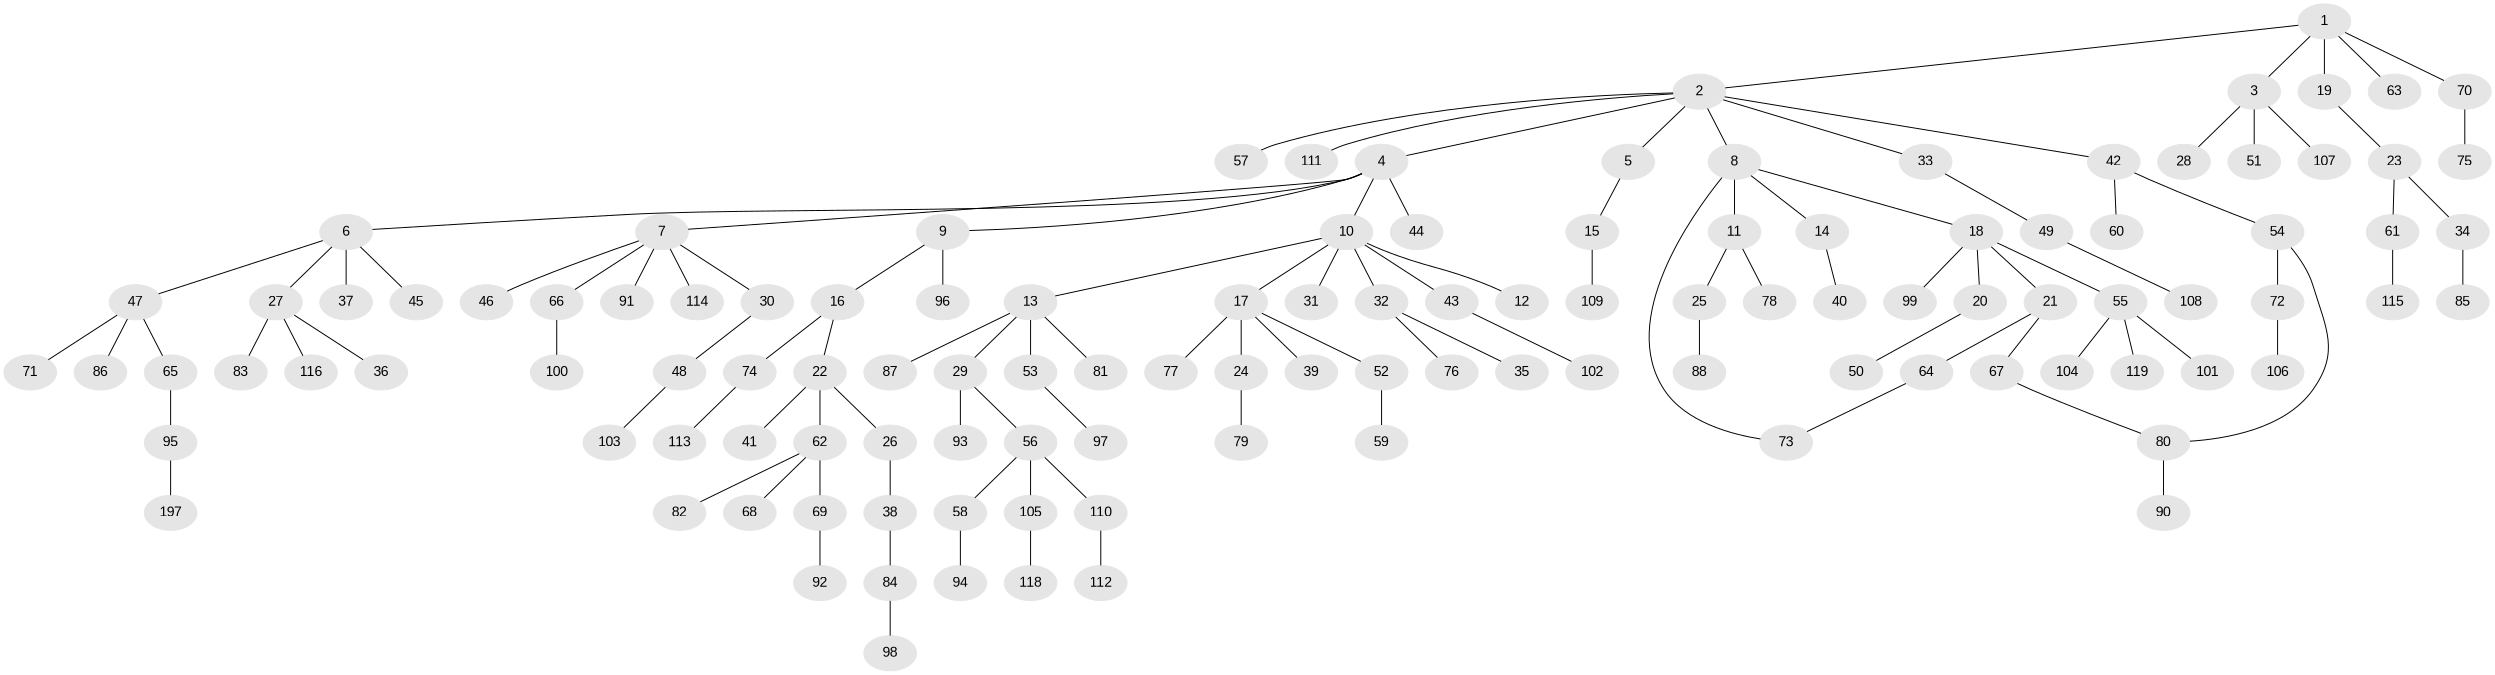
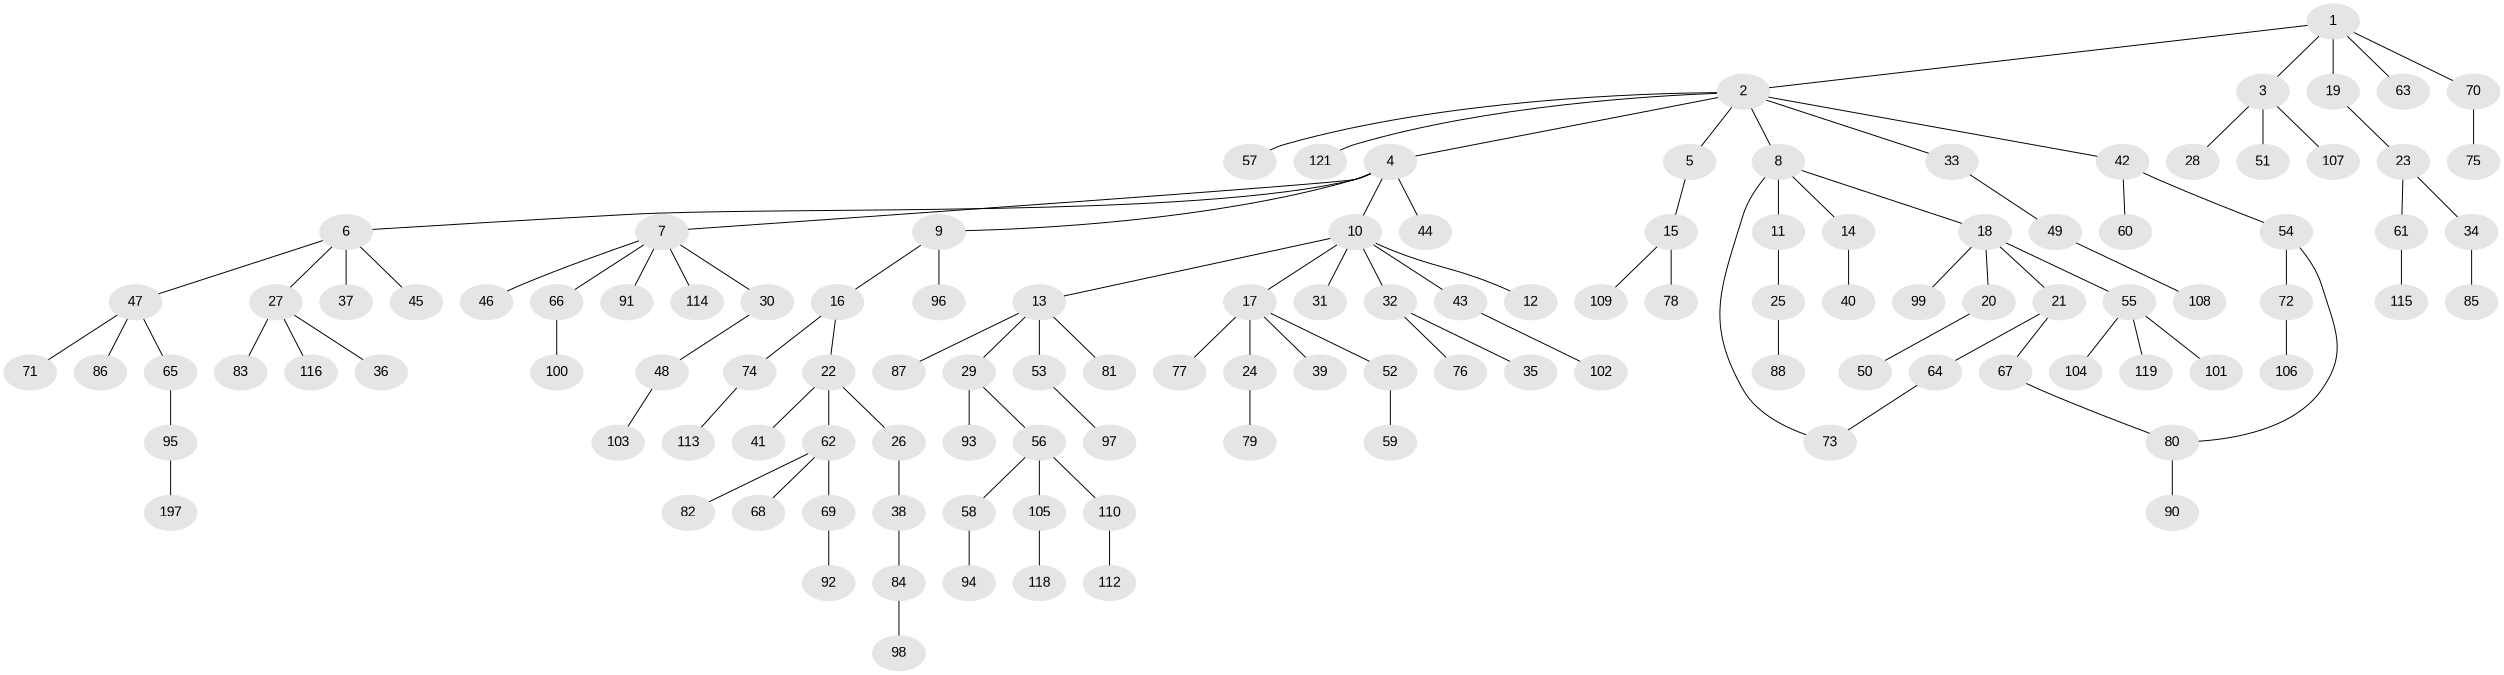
(1311, 162) -> (1320, 162)
(1752, 267) -> (1671, 267)
